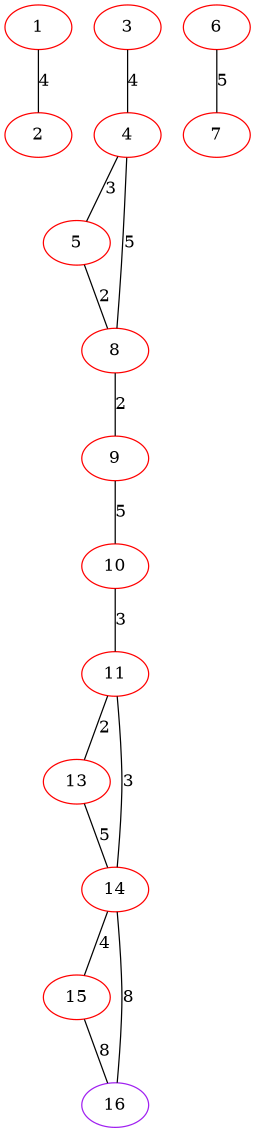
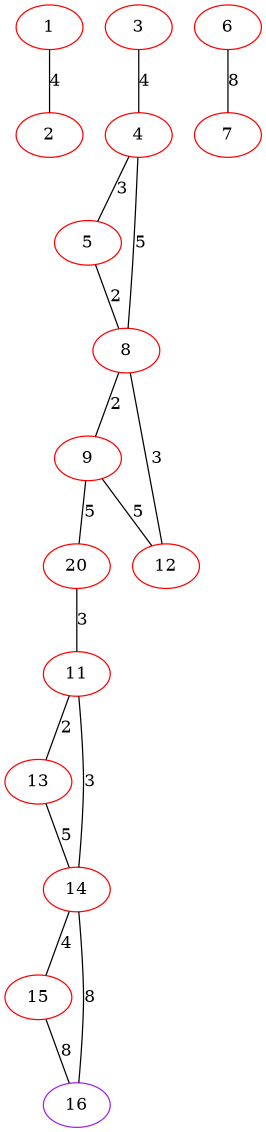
(223, 81) -> (234, 81)
(115, 566) -> (77, 566)
none -> (166, 566)
